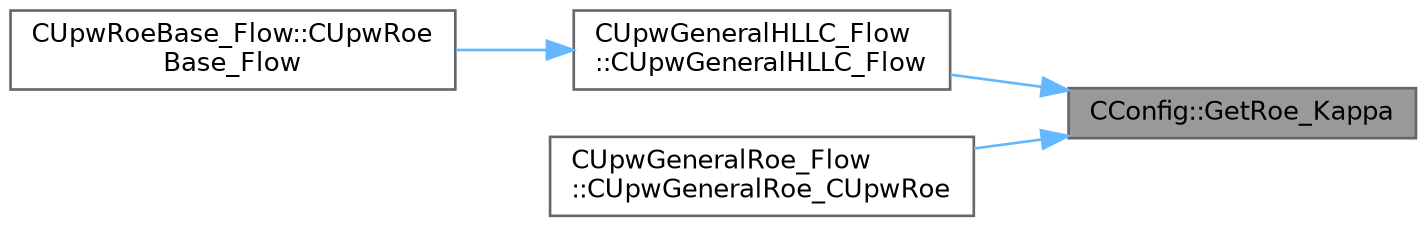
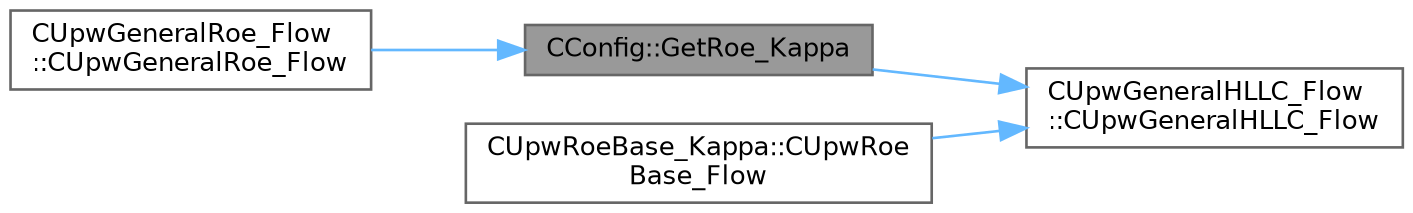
(233, 50) -> (699, 163)
(996, 81) -> (936, 77)
(762, 176) -> (191, 50)
